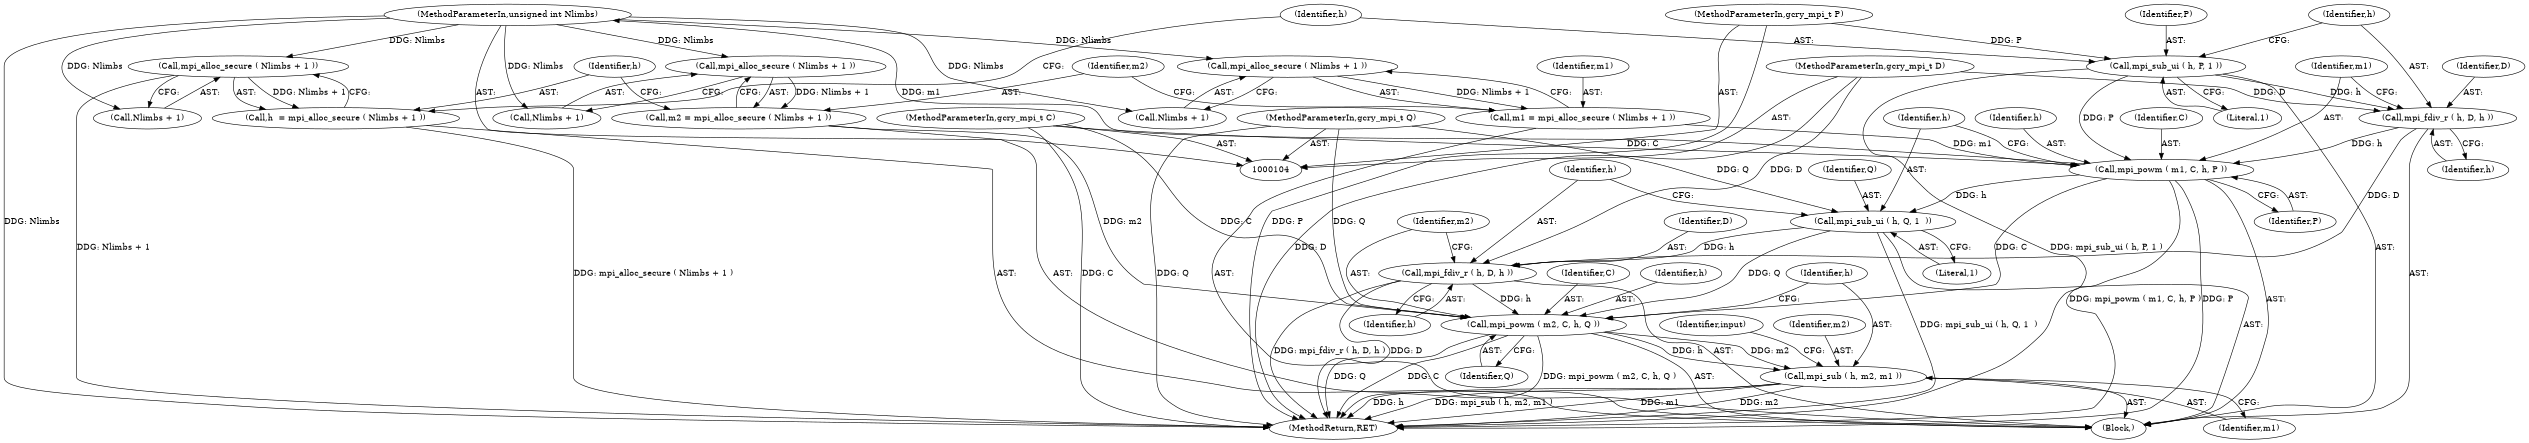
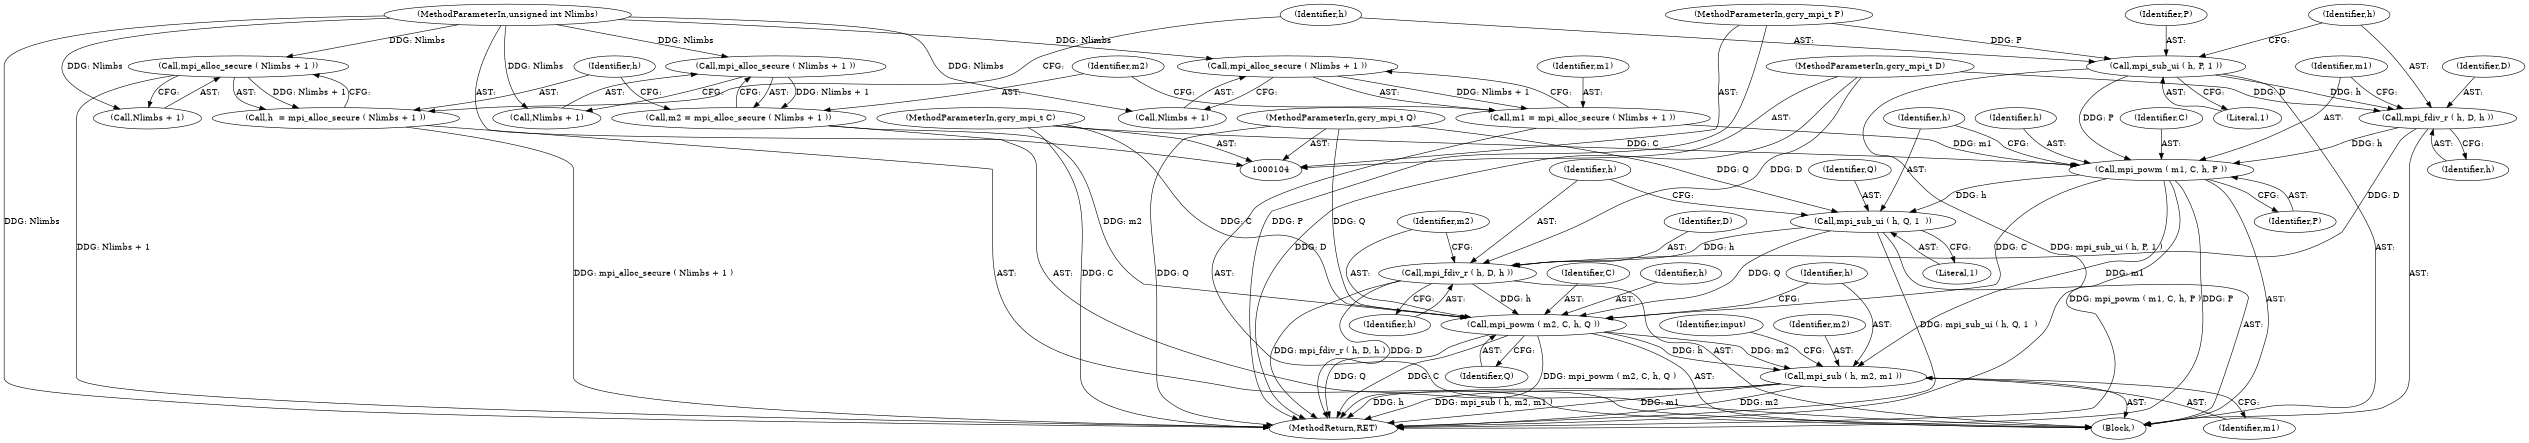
(1442, 139) -> (2038, 279)
